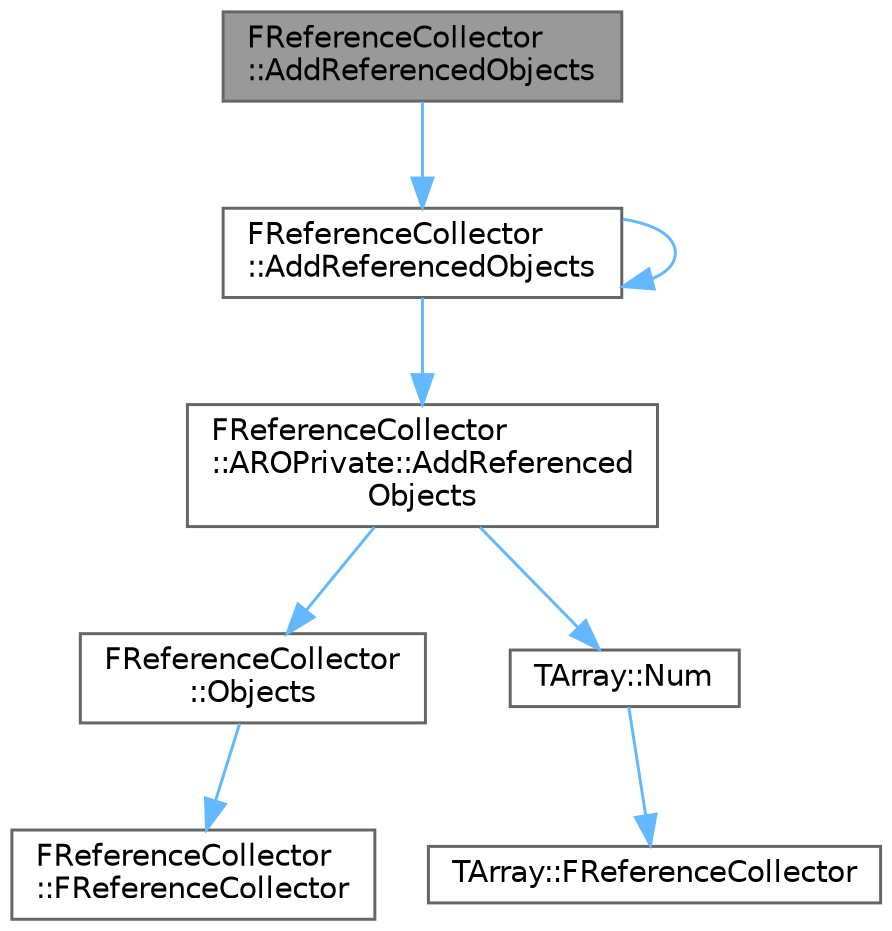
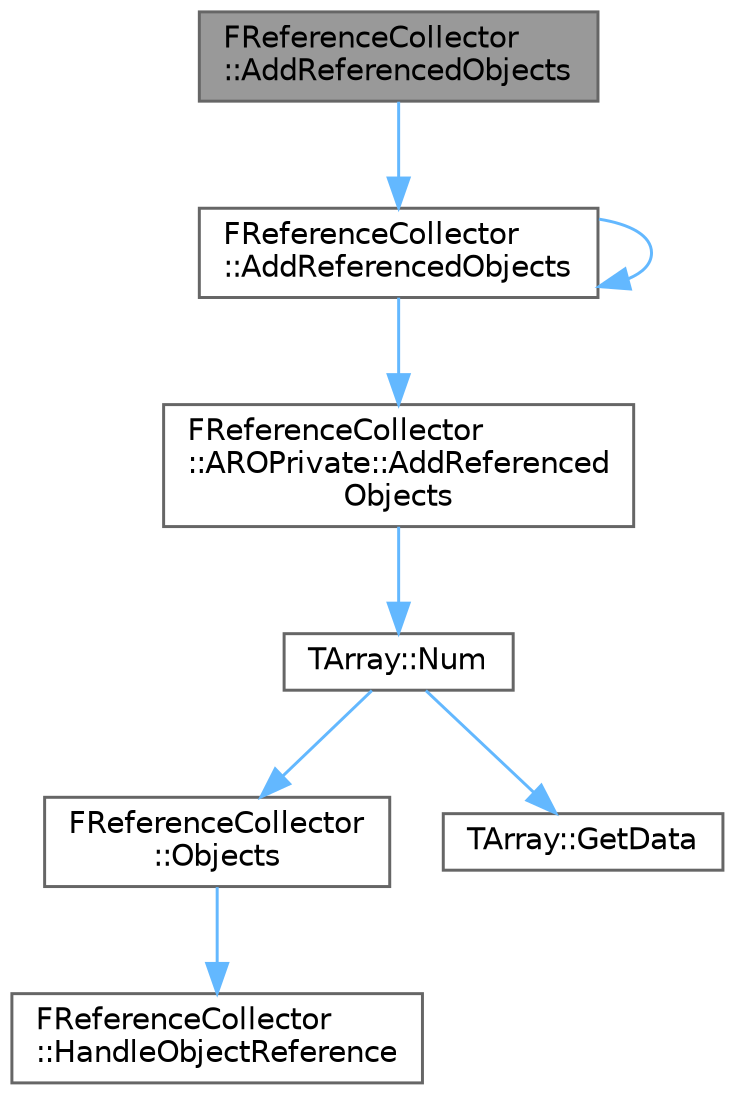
(340, 569) -> (327, 733)
(193, 875) -> (217, 1038)
(654, 875) -> (583, 842)
